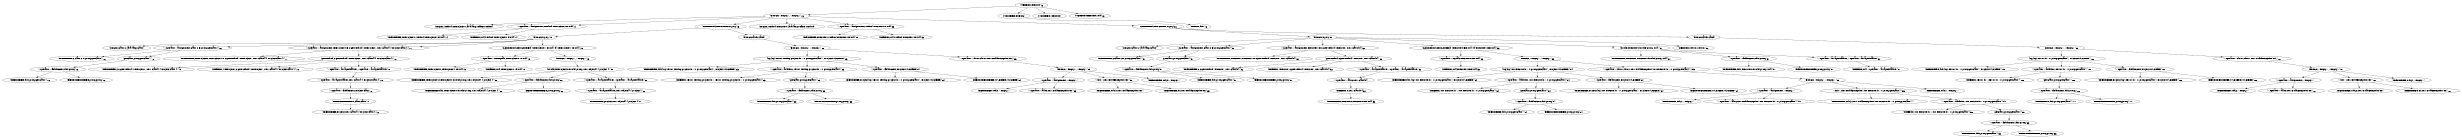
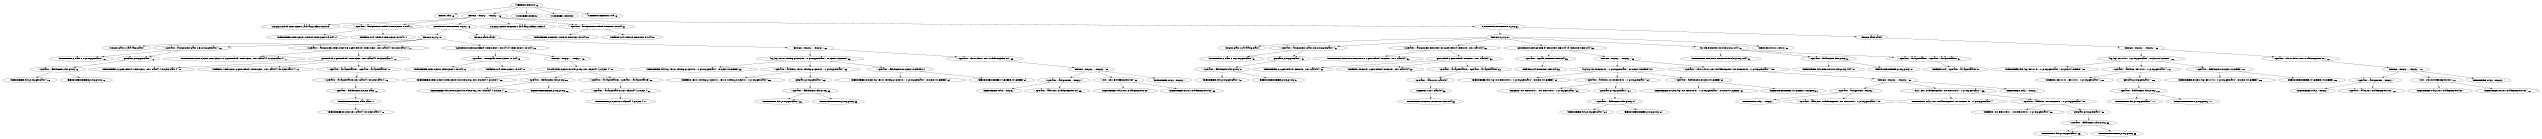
(1107, 21) -> (485, 10)
